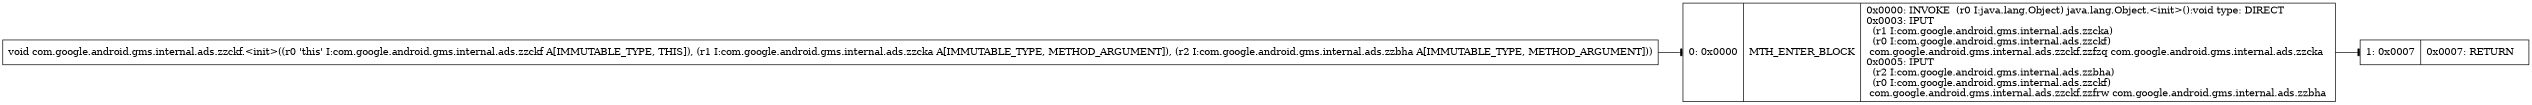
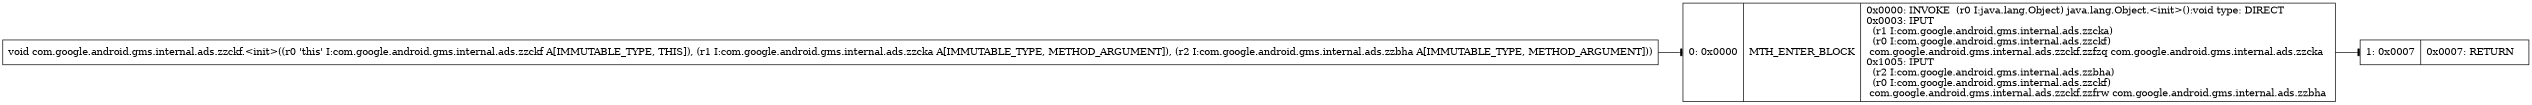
(1903, 62) -> (1903, 62)
